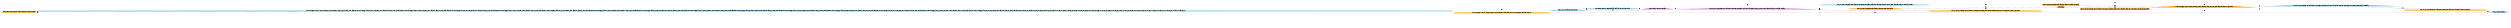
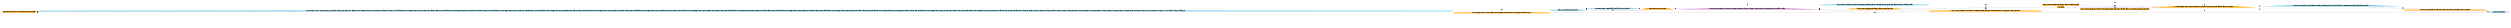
(1657, 9) -> (1657, 9)
